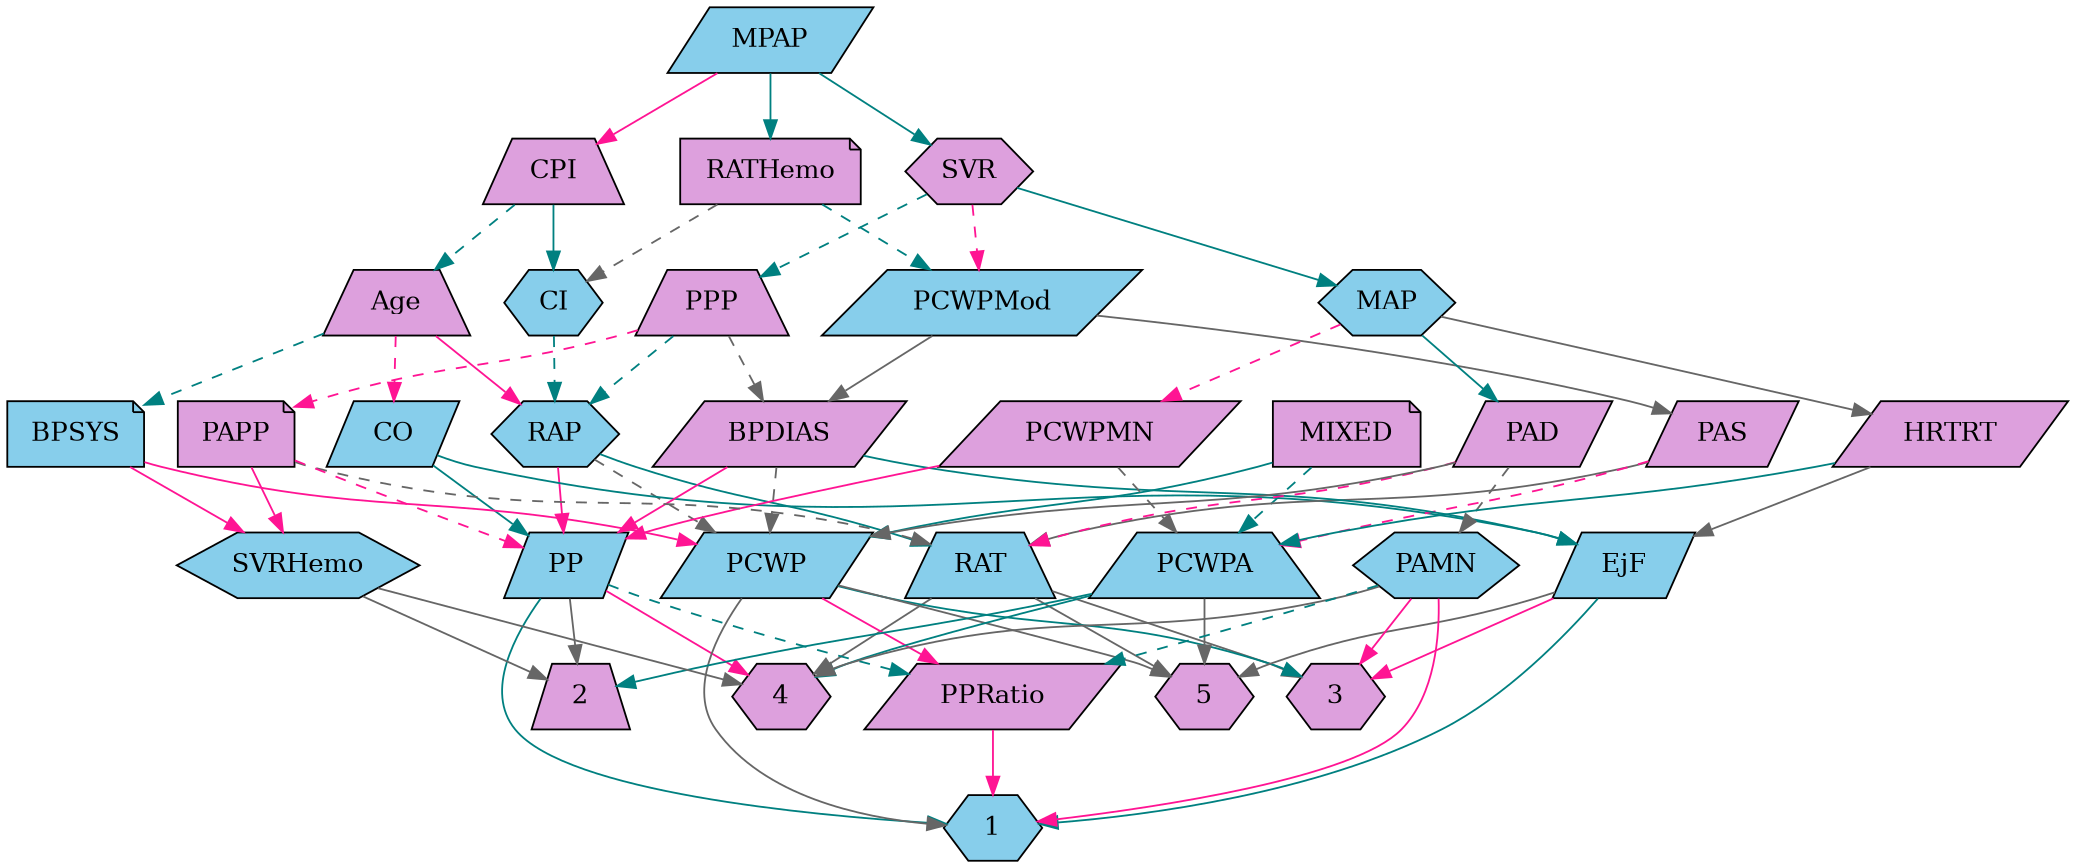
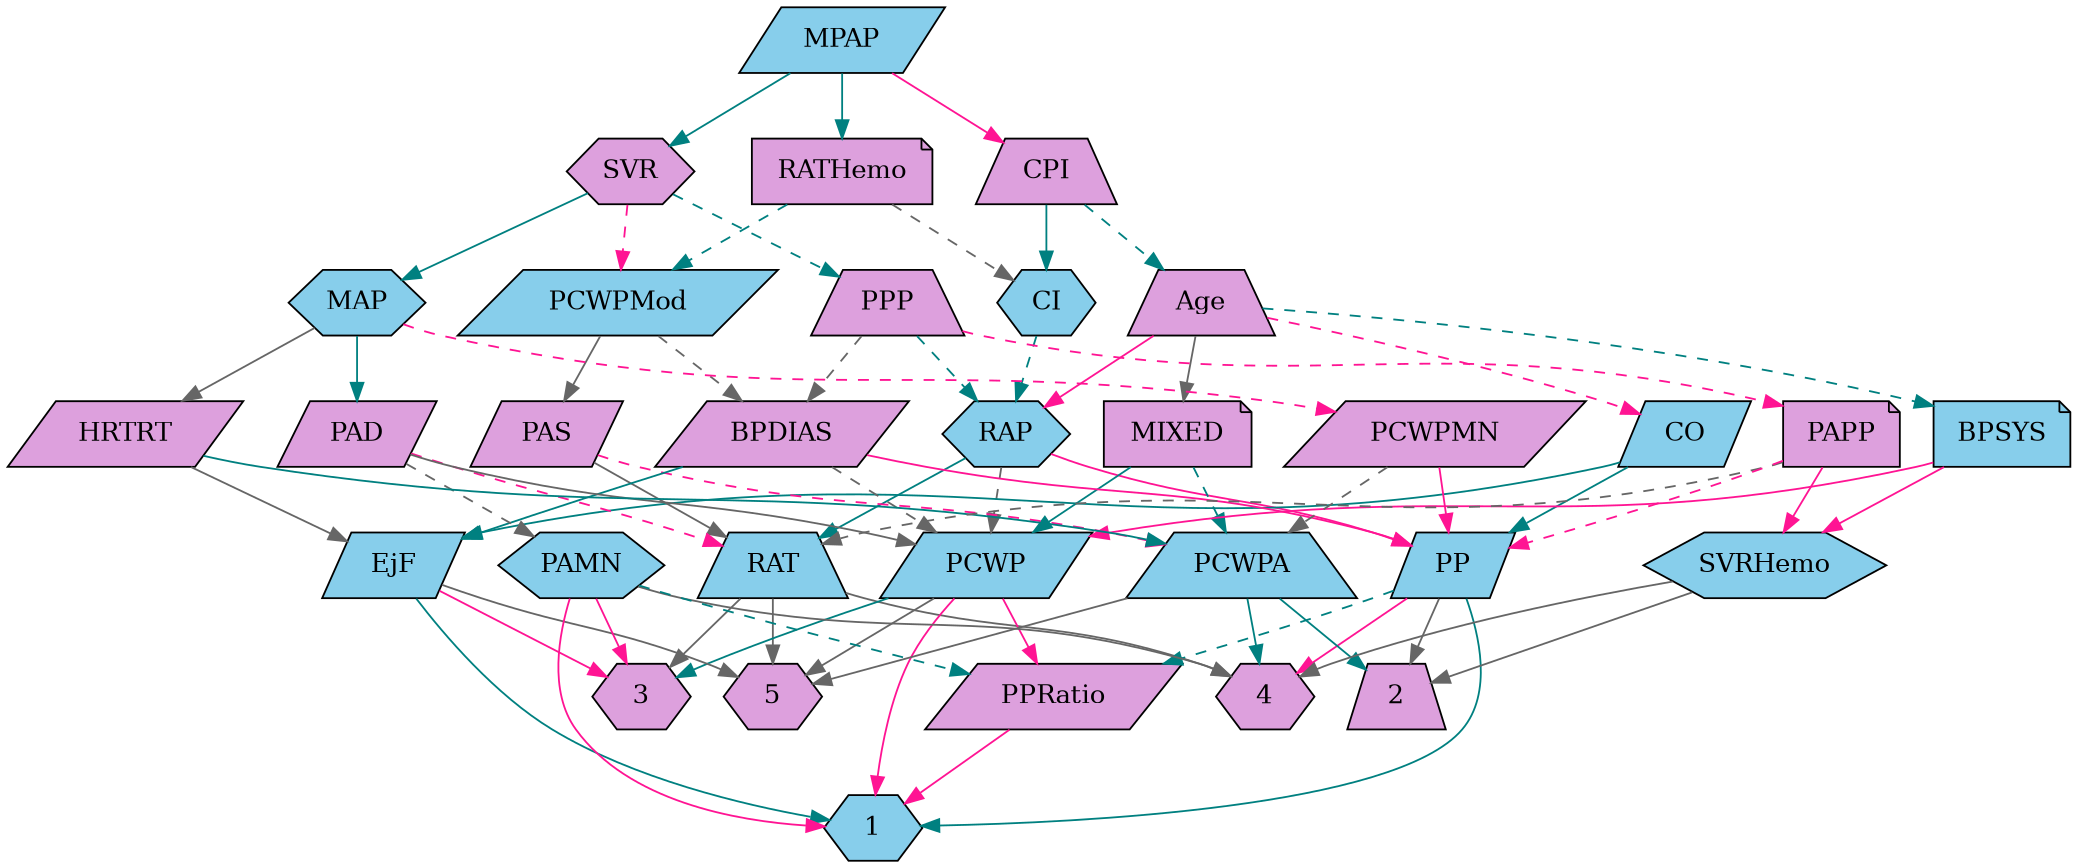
none -> (1193, 351)
(889, 363) -> (693, 363)
(749, 763) -> (901, 681)
